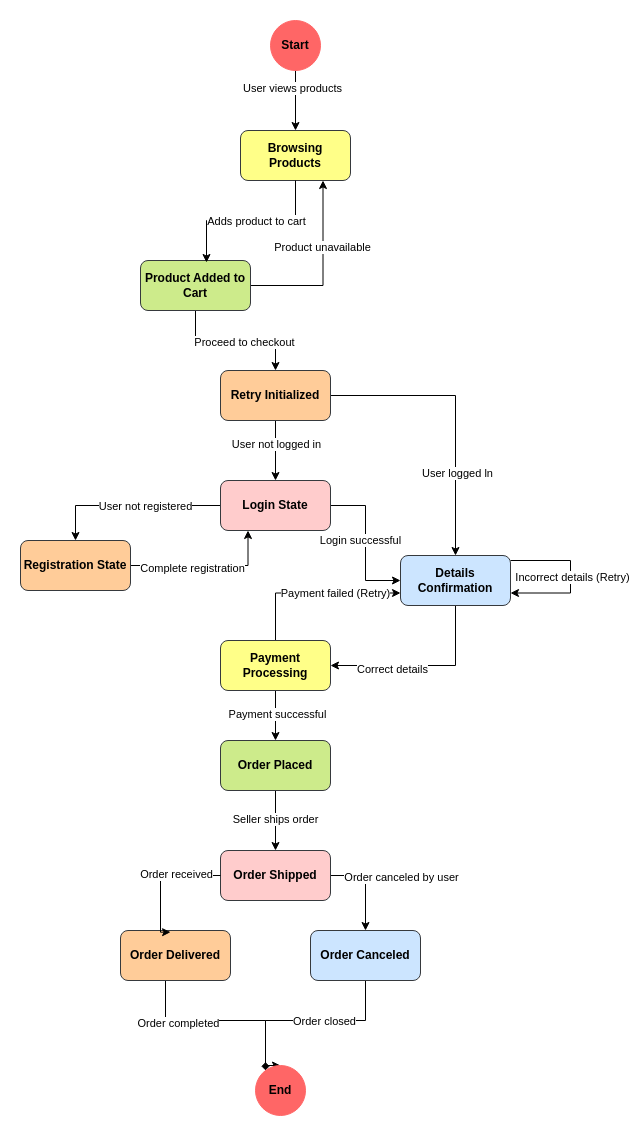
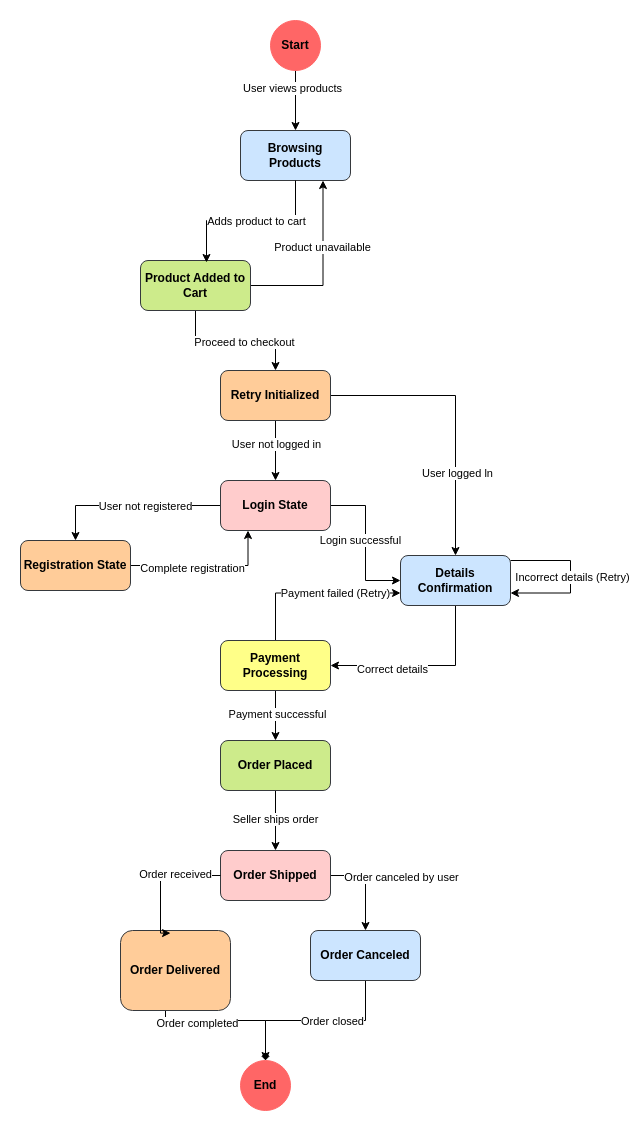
(296, 156) -> (296, 156)
(176, 956) -> (176, 971)
(281, 1091) -> (266, 1086)
